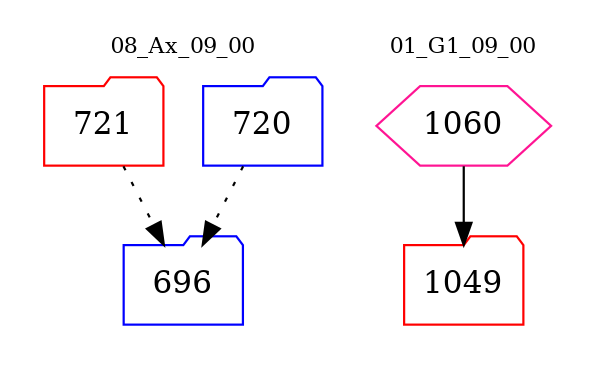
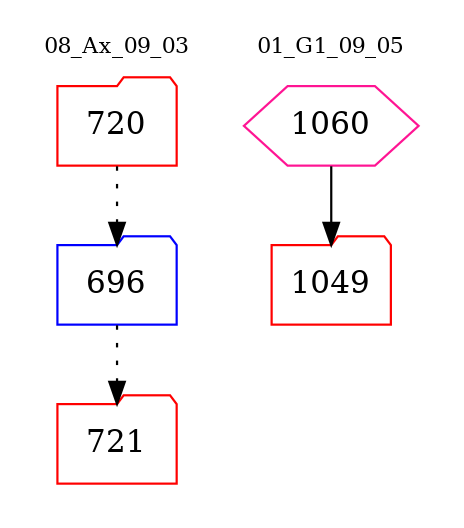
(183, 47) -> (117, 47)
(464, 47) -> (331, 47)
(263, 126) -> (117, 126)
(138, 195) -> (117, 354)
